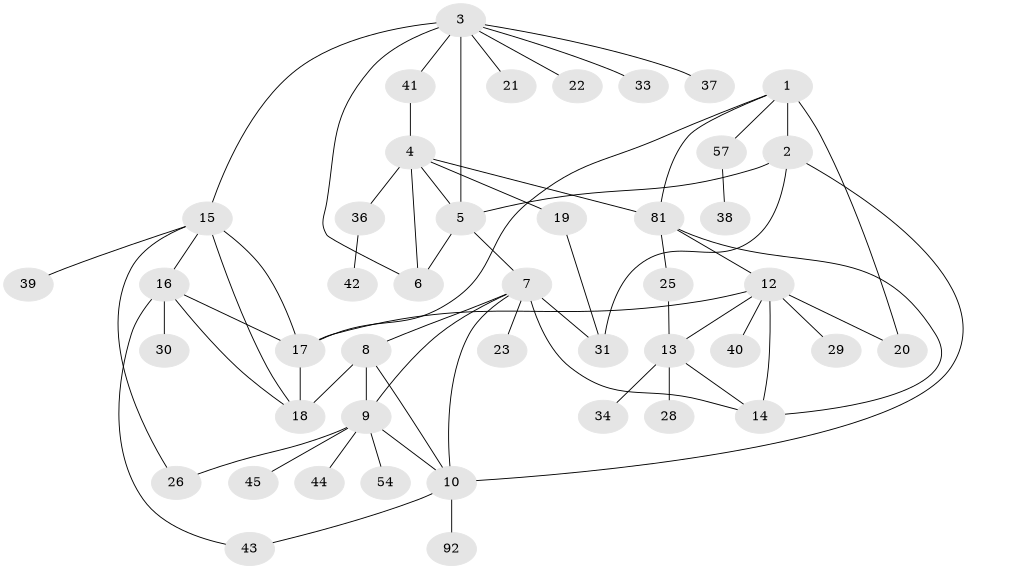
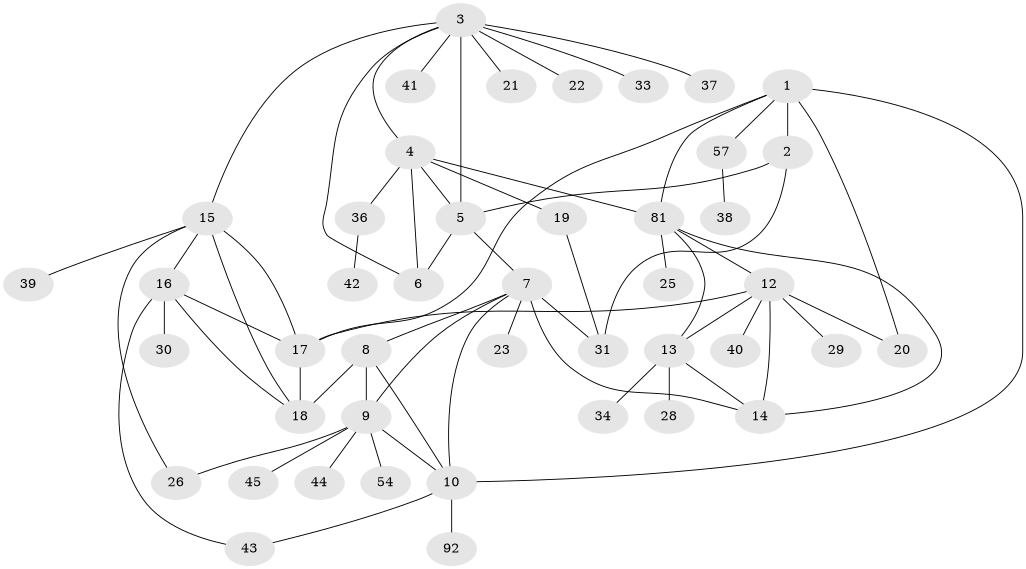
(410, 119) -> (376, 73)
(669, 318) -> (705, 282)
(857, 421) -> (962, 414)
